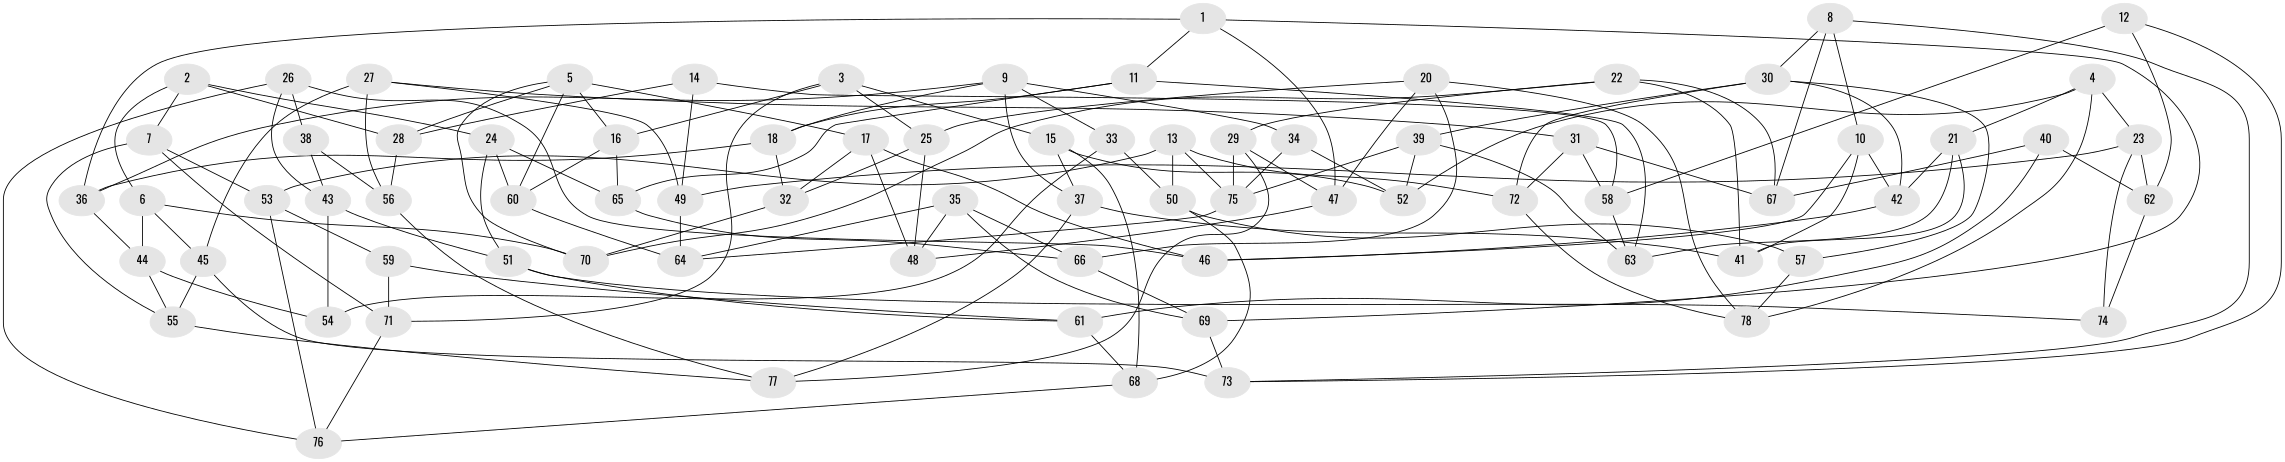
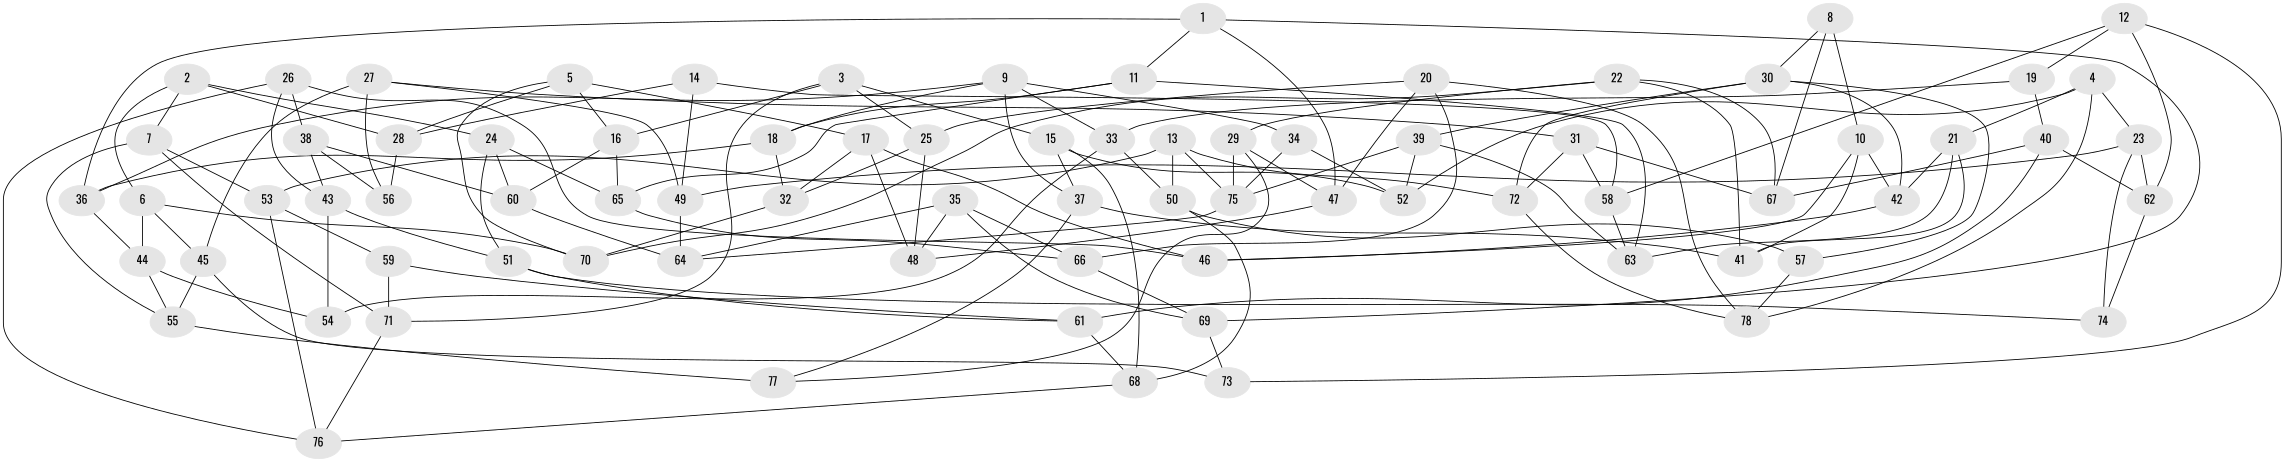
none -> (2032, 79)
(544, 135) -> (410, 170)
(574, 321) -> none
(2048, 350) -> none
